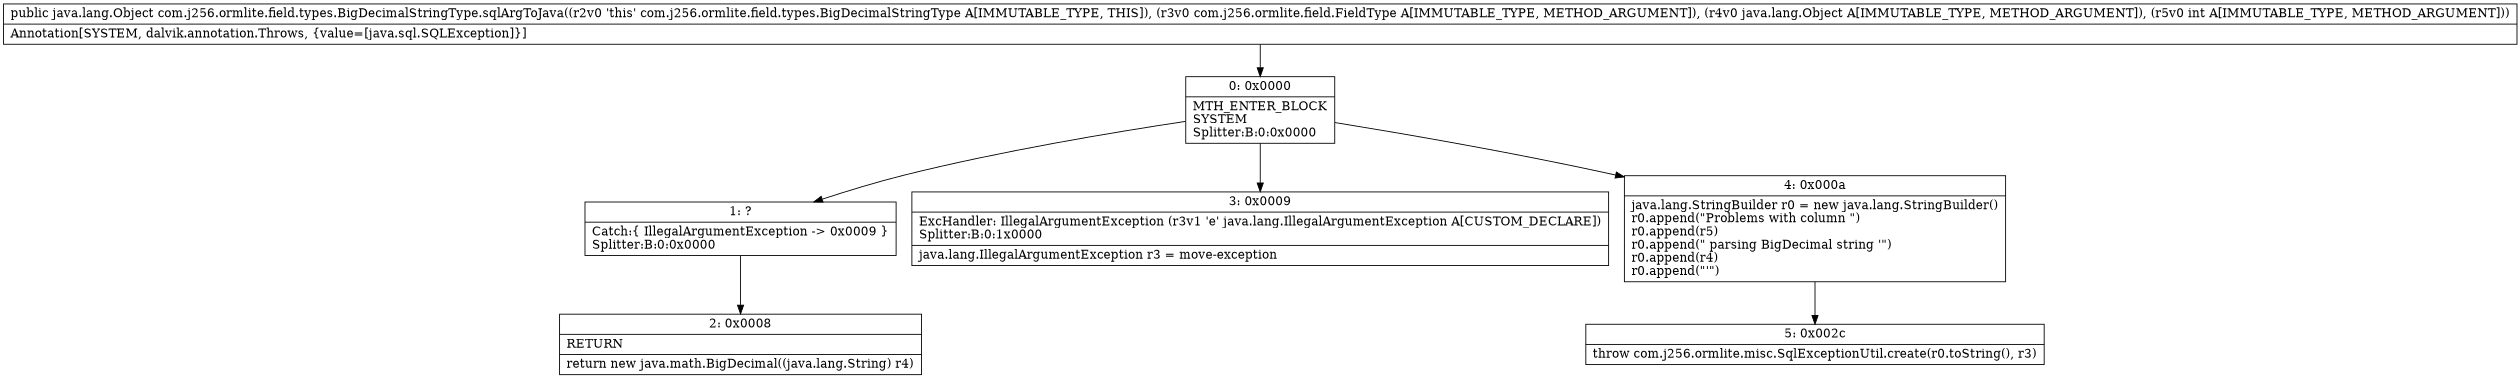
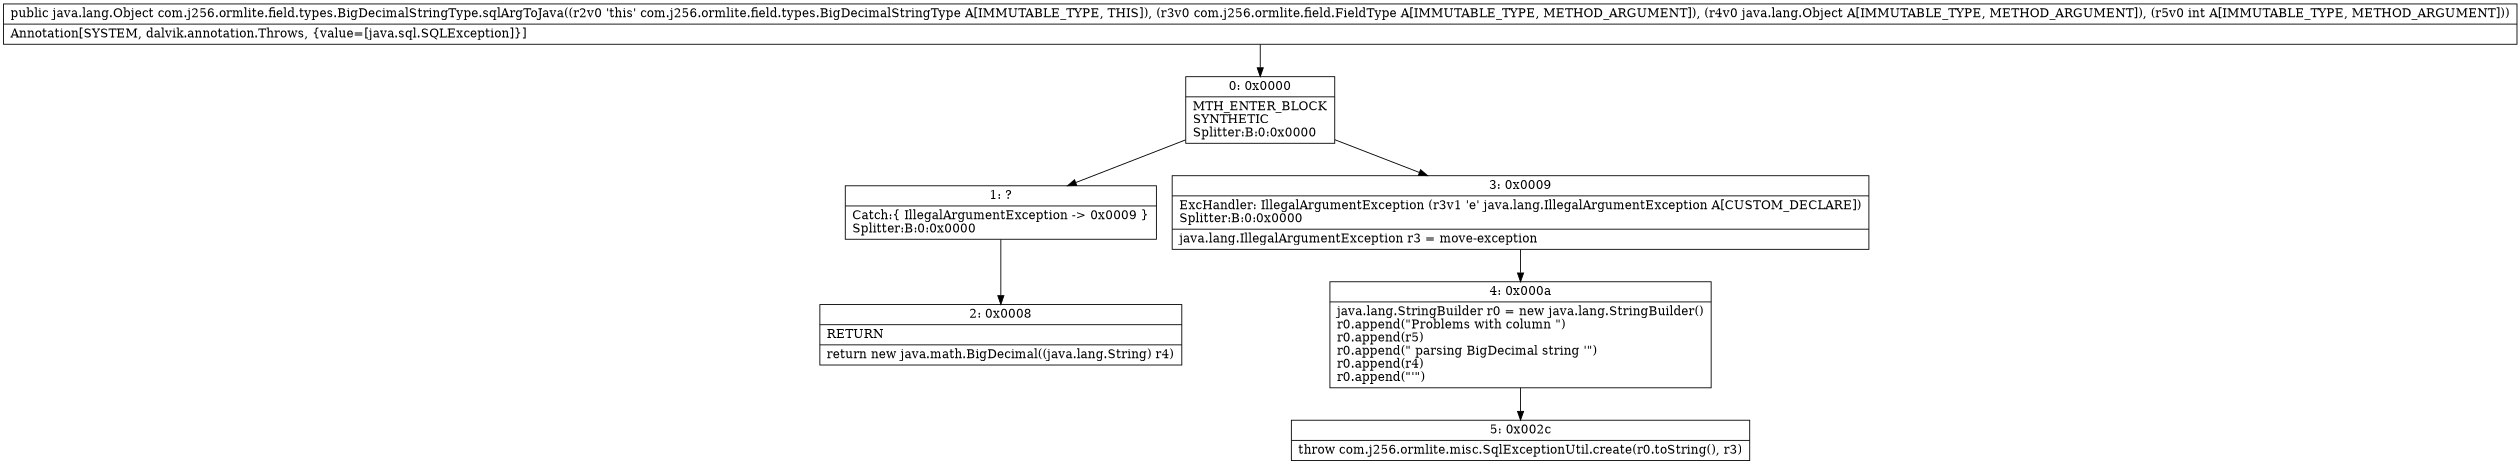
(1220, 120) -> (1231, 120)
(1476, 147) -> (1521, 261)
(981, 235) -> (1241, 219)
